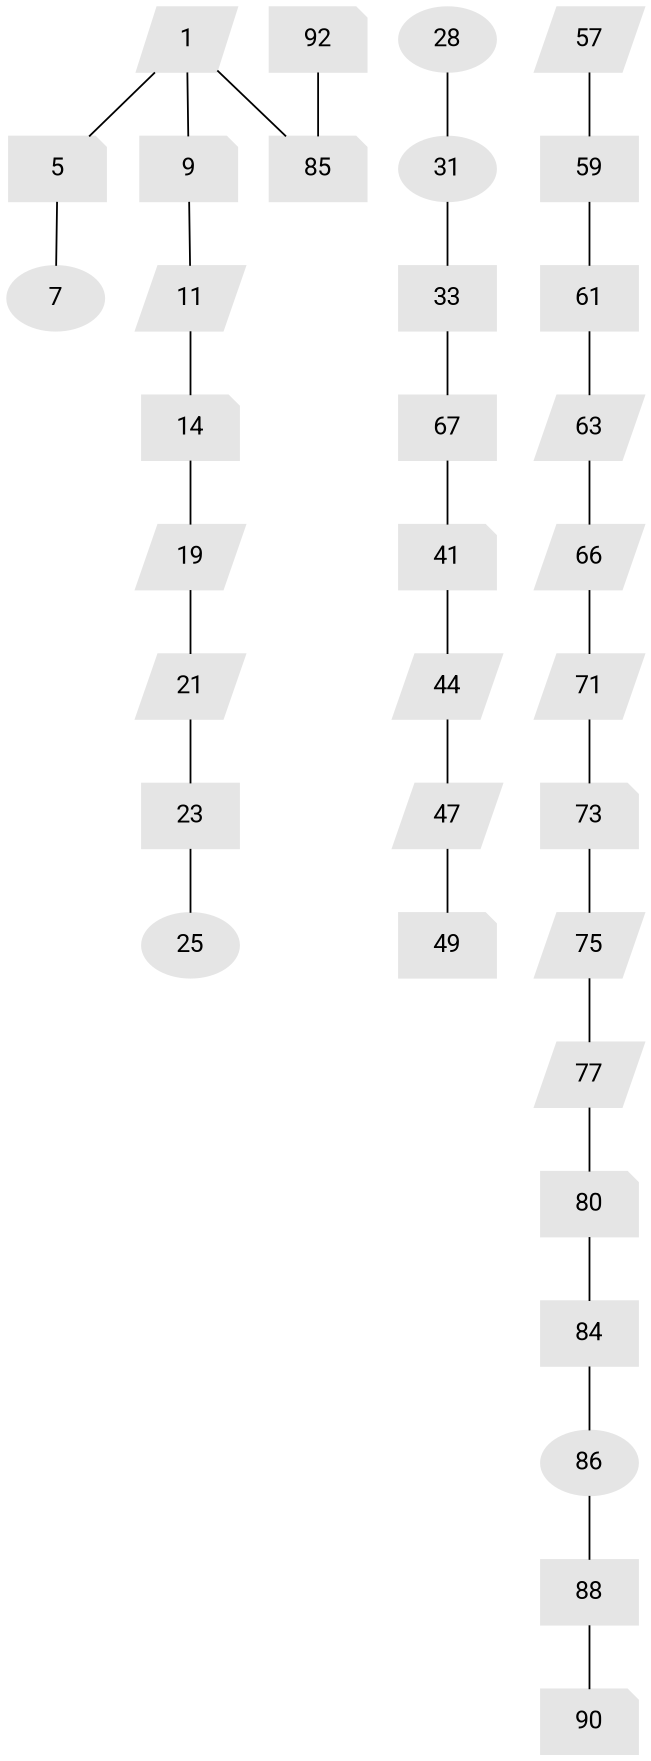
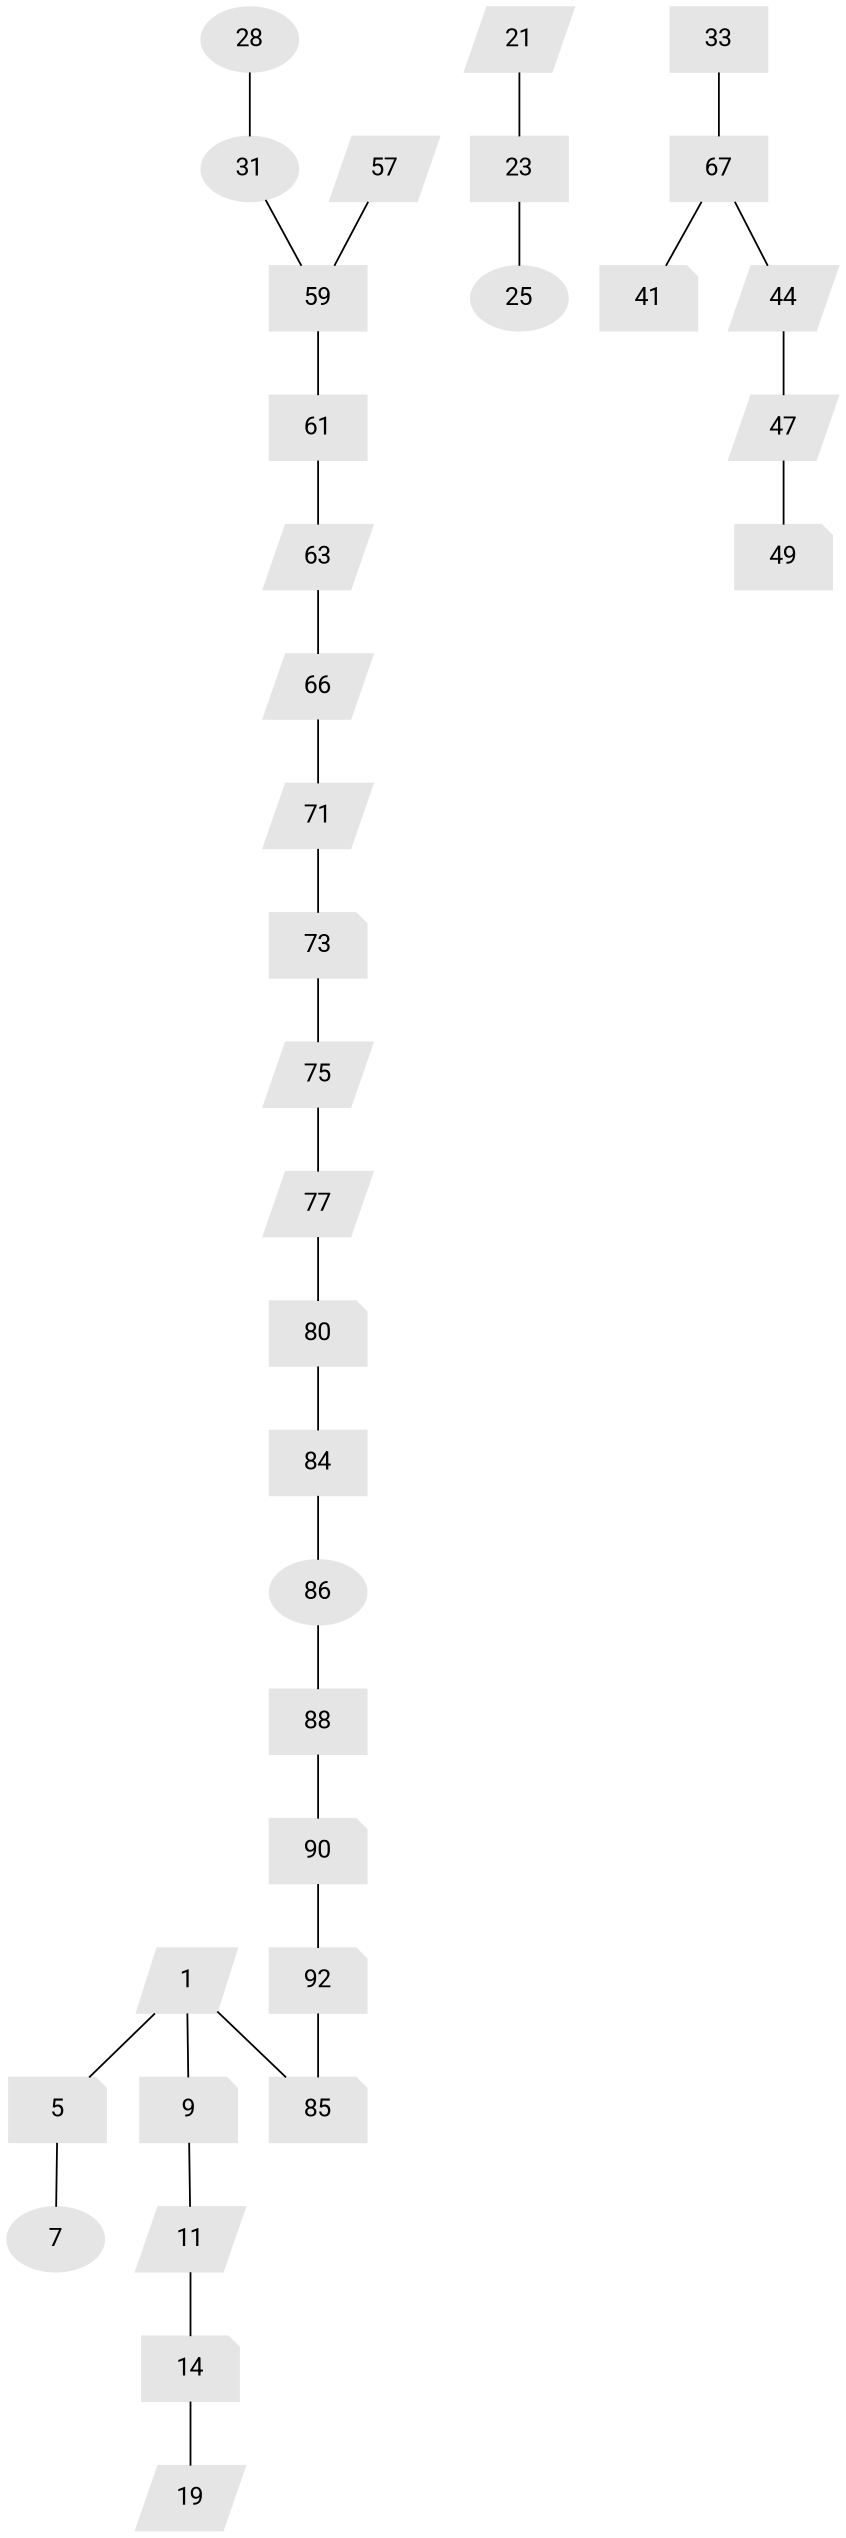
(448, 234) -> (284, 233)
(191, 622) -> none
(448, 622) -> (751, 234)
none -> (318, 1916)
